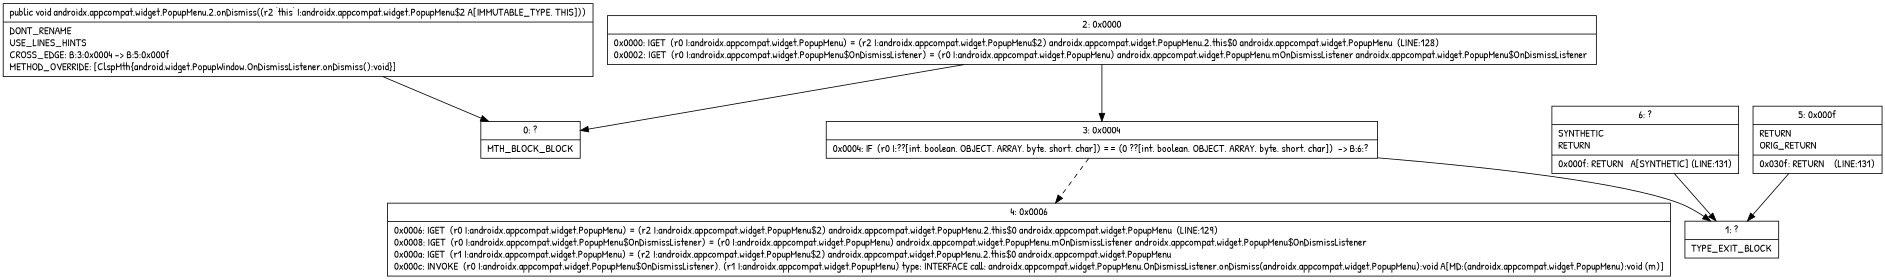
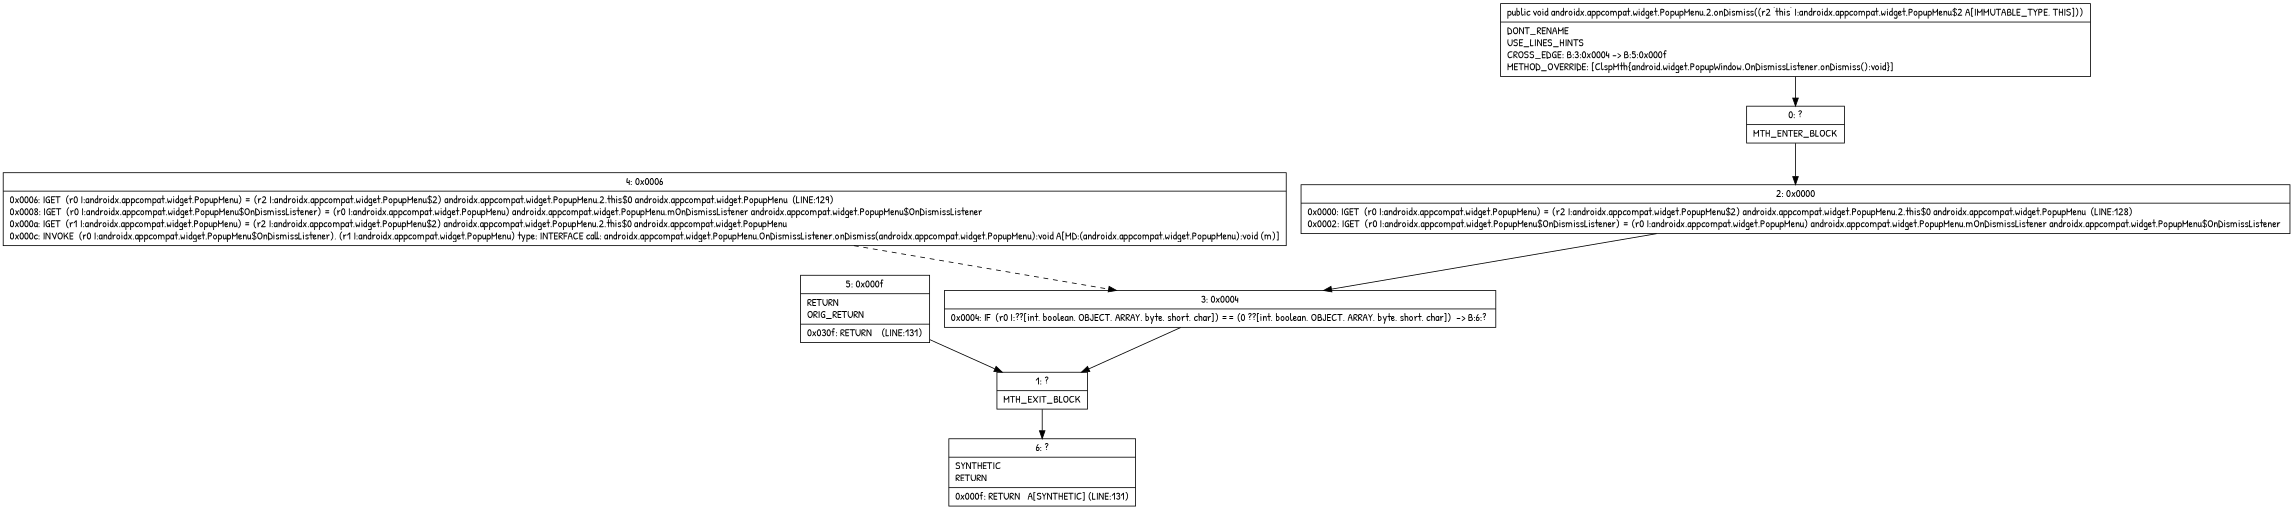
(776, 97) -> (1796, 160)
(531, 149) -> (1796, 133)
(1075, 177) -> (981, 267)
(1692, 194) -> (1042, 420)
(1732, 248) -> (1042, 399)
